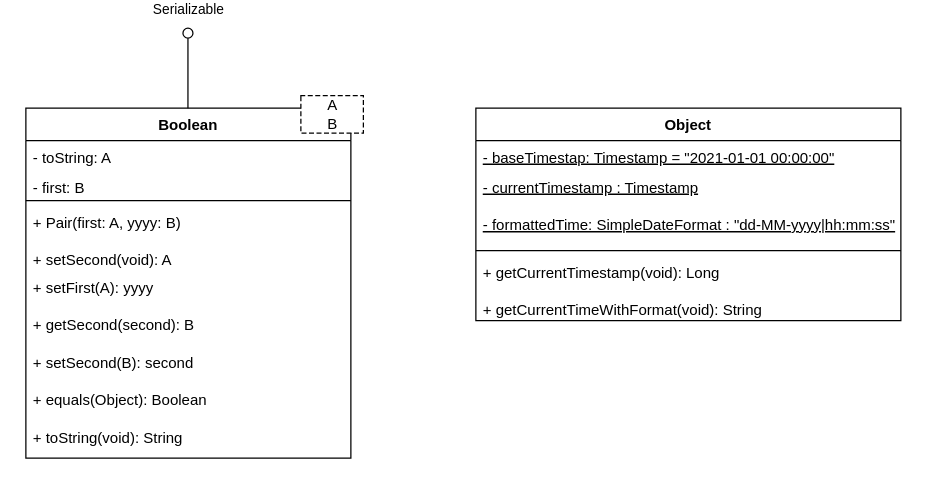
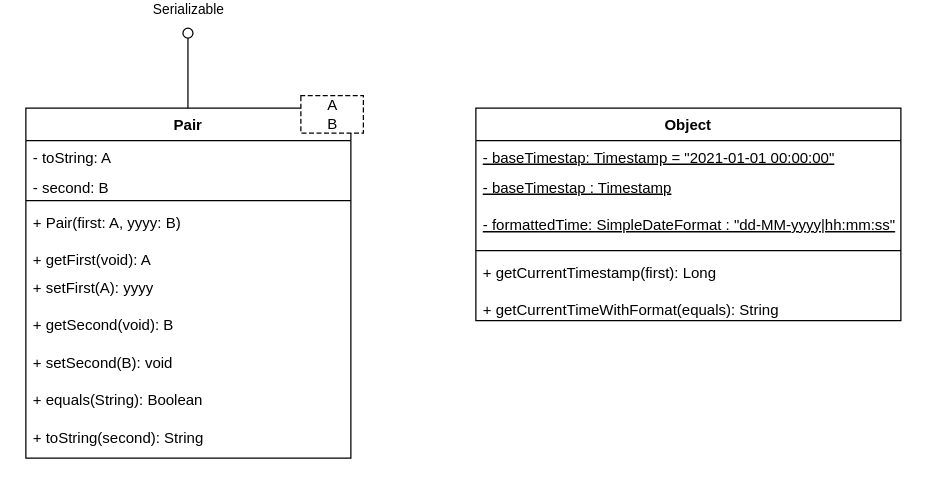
(188, 125) -> (188, 125)
(67, 188) -> (73, 188)
(597, 188) -> (580, 188)
(109, 260) -> (103, 260)
(611, 273) -> (616, 273)
(637, 310) -> (645, 310)
(119, 325) -> (109, 325)
(119, 363) -> (109, 363)
(128, 400) -> (126, 400)
(122, 438) -> (132, 438)
